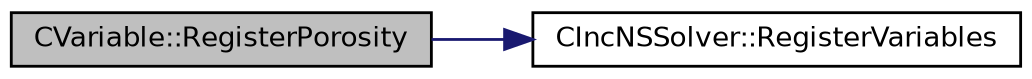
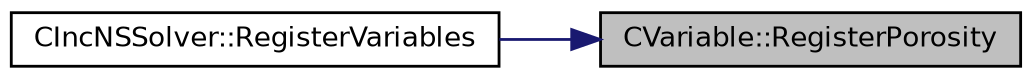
(468, 39) -> (535, 39)
